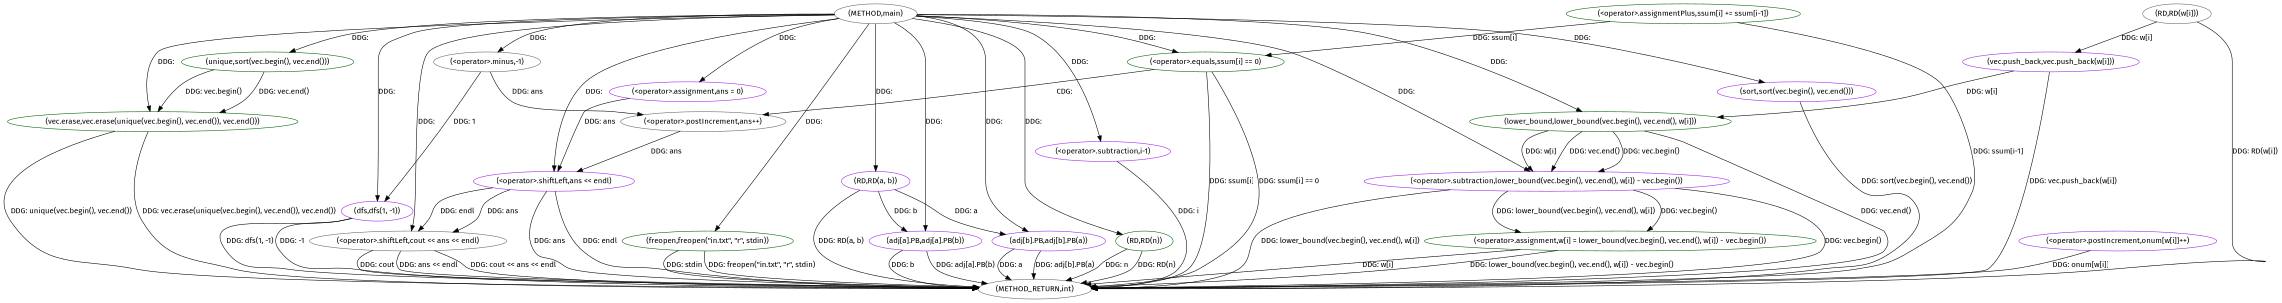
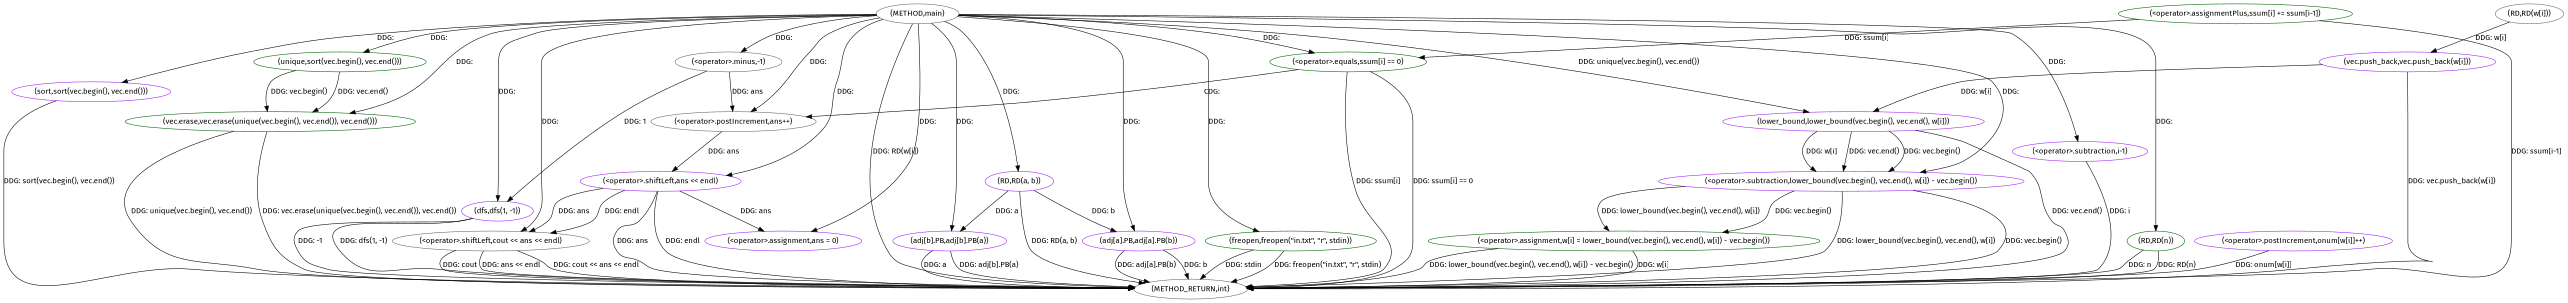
none -> (810, 51)
(1500, 62) -> (1639, 62)
(581, 117) -> (719, 210)
(1600, 122) -> (1853, 122)
(1894, 280) -> (891, 256)
